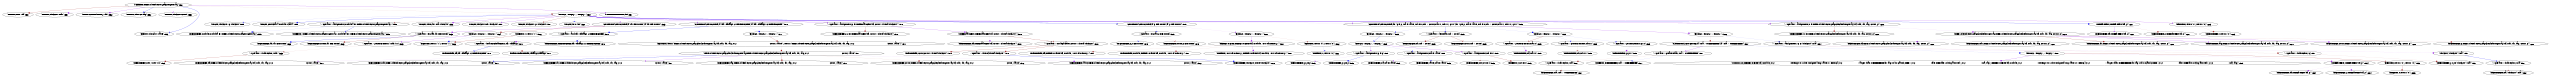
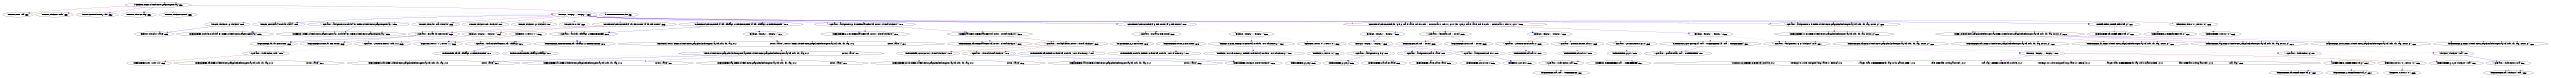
(195, 21) -> (191, 29)
(281, 53) -> (281, 53)
(1500, 58) -> (1500, 58)
